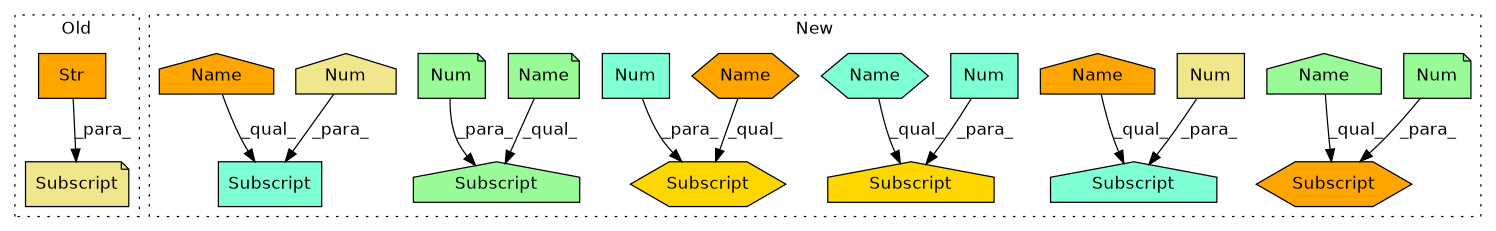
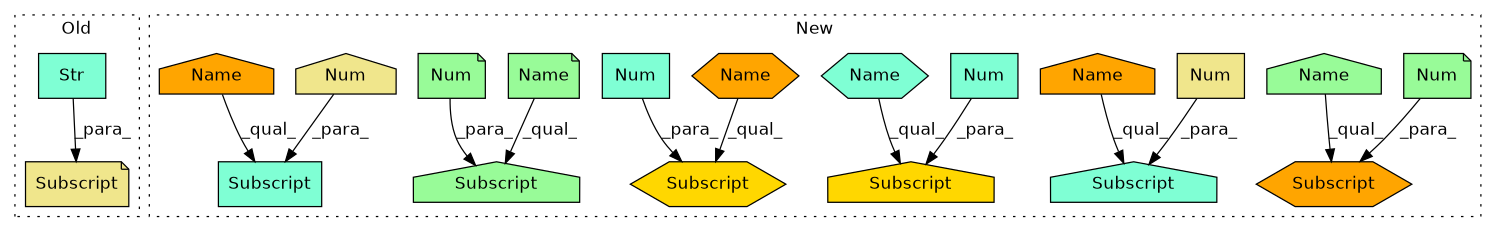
(72, 76) -> (72, 76)
